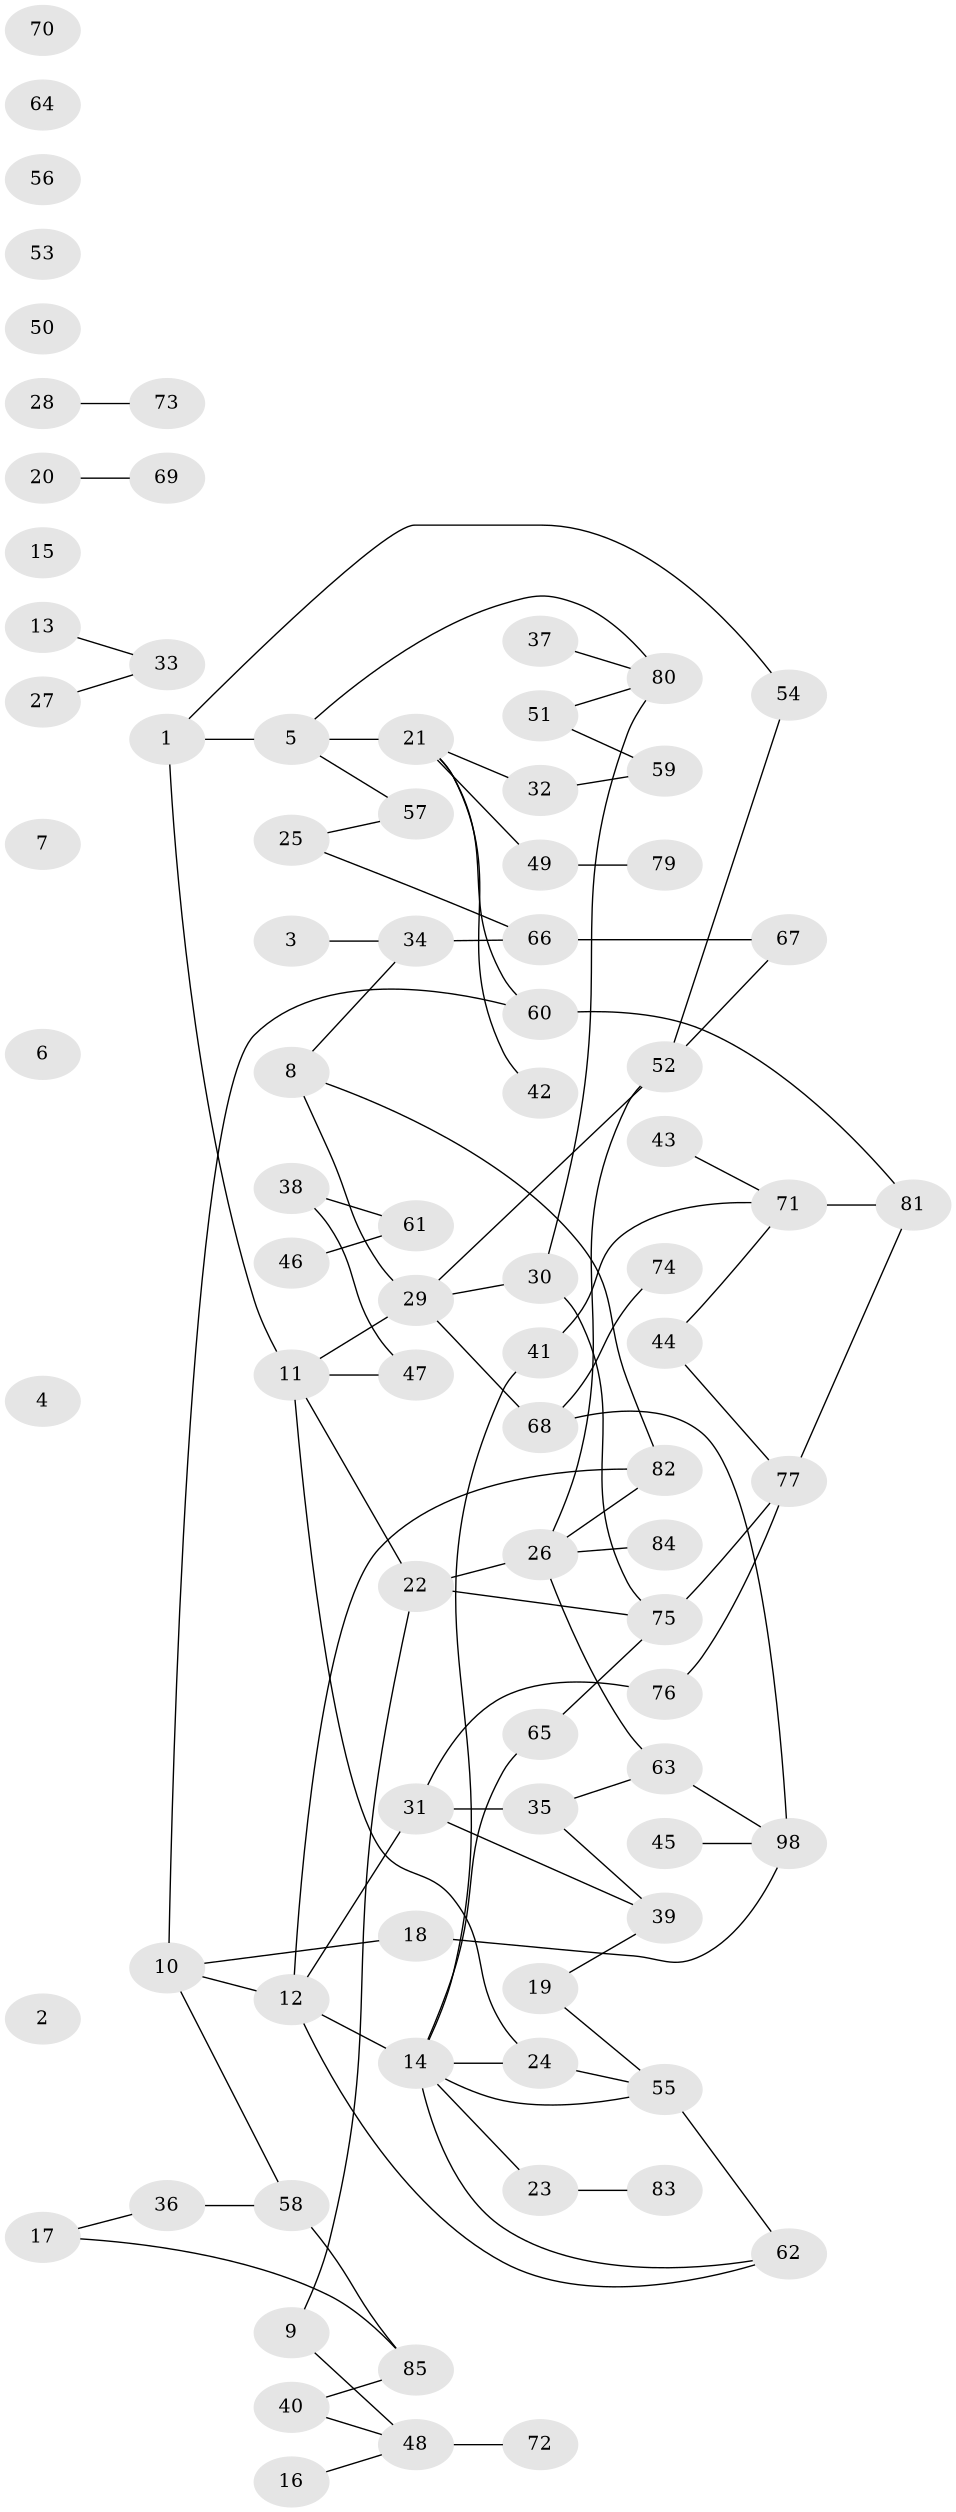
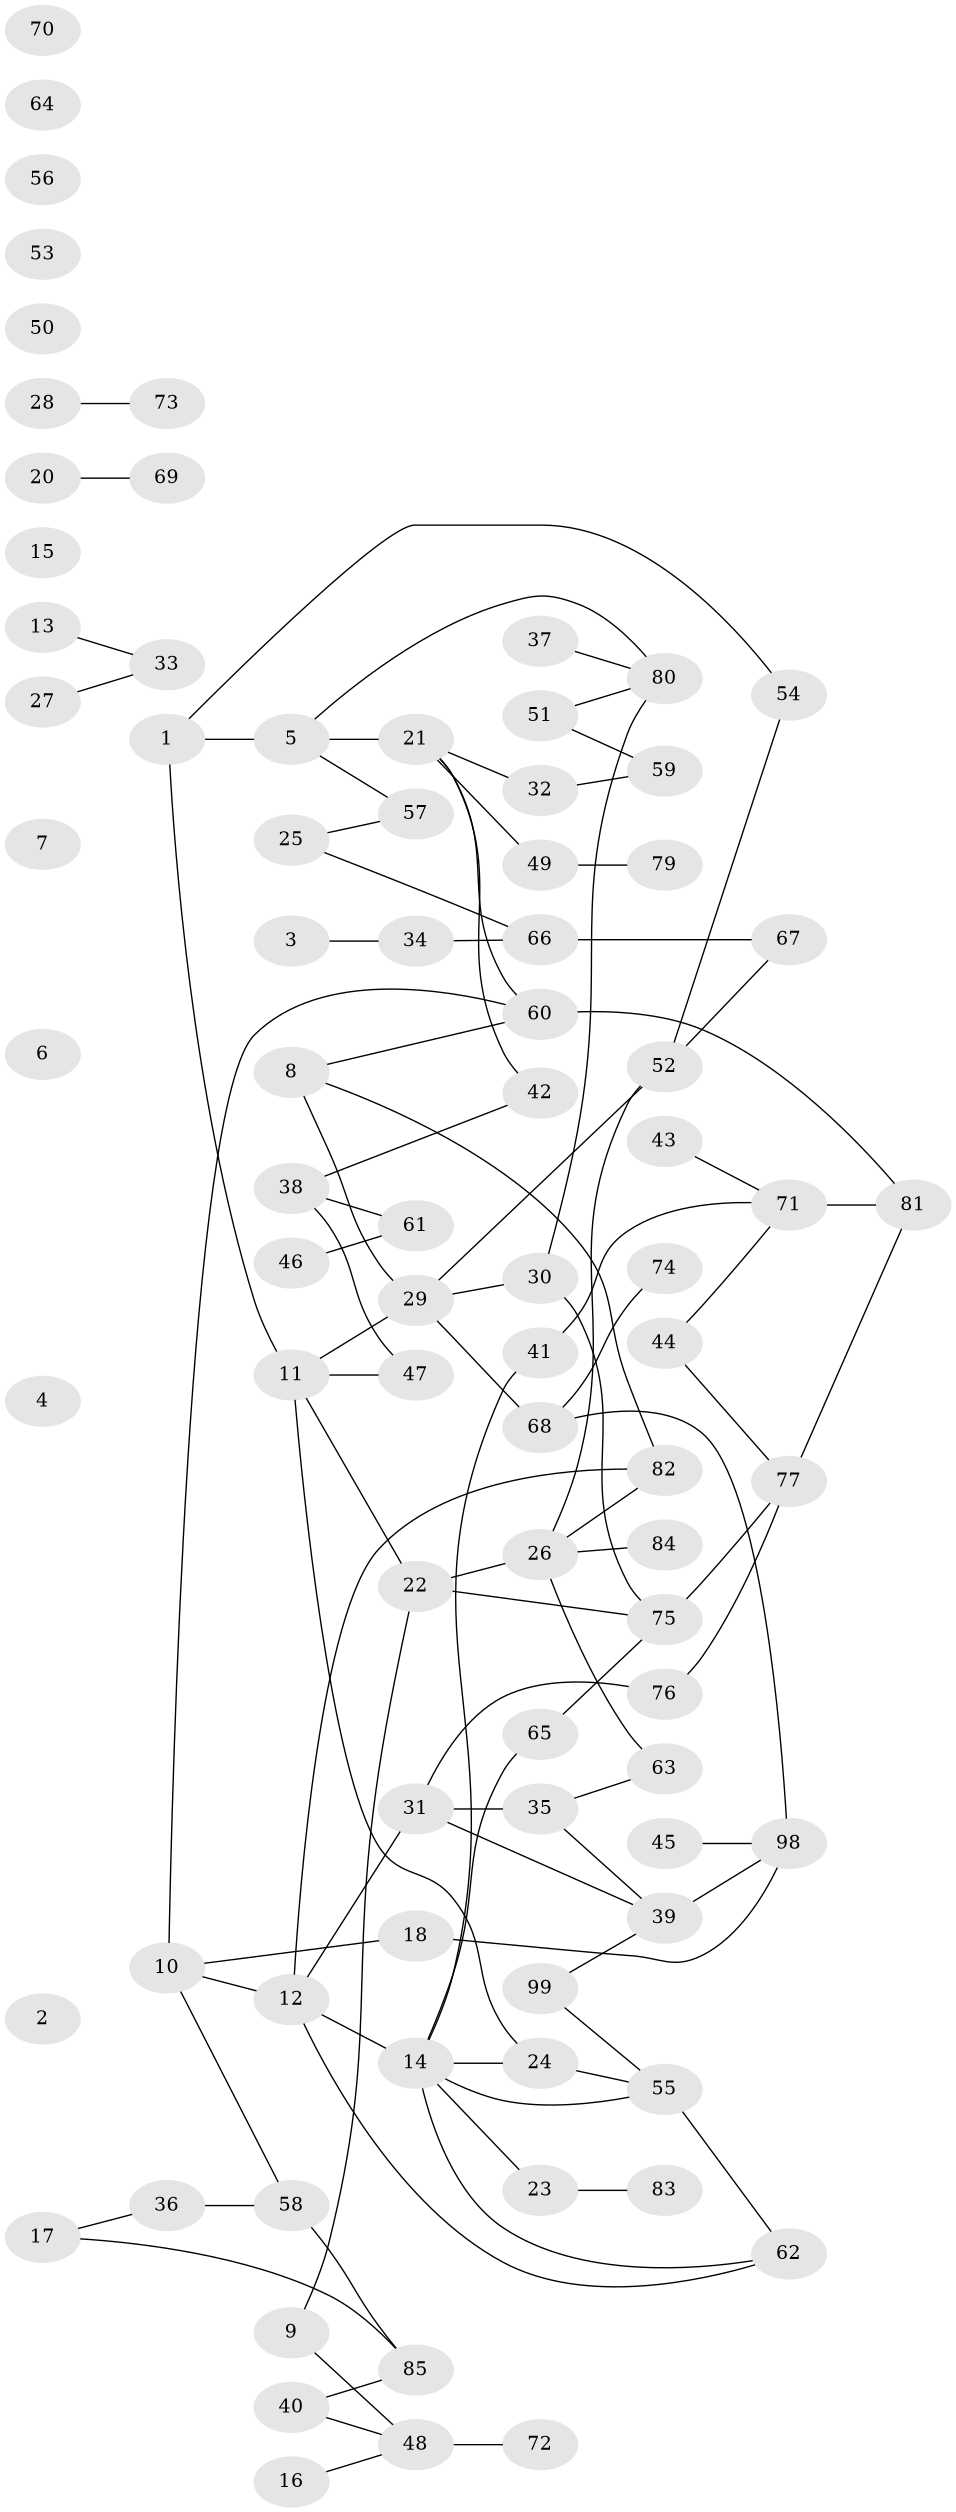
(354, 1007) -> (416, 1043)
none -> (416, 1141)
(727, 1806) -> (727, 1881)
(540, 1989) -> (540, 1989)
